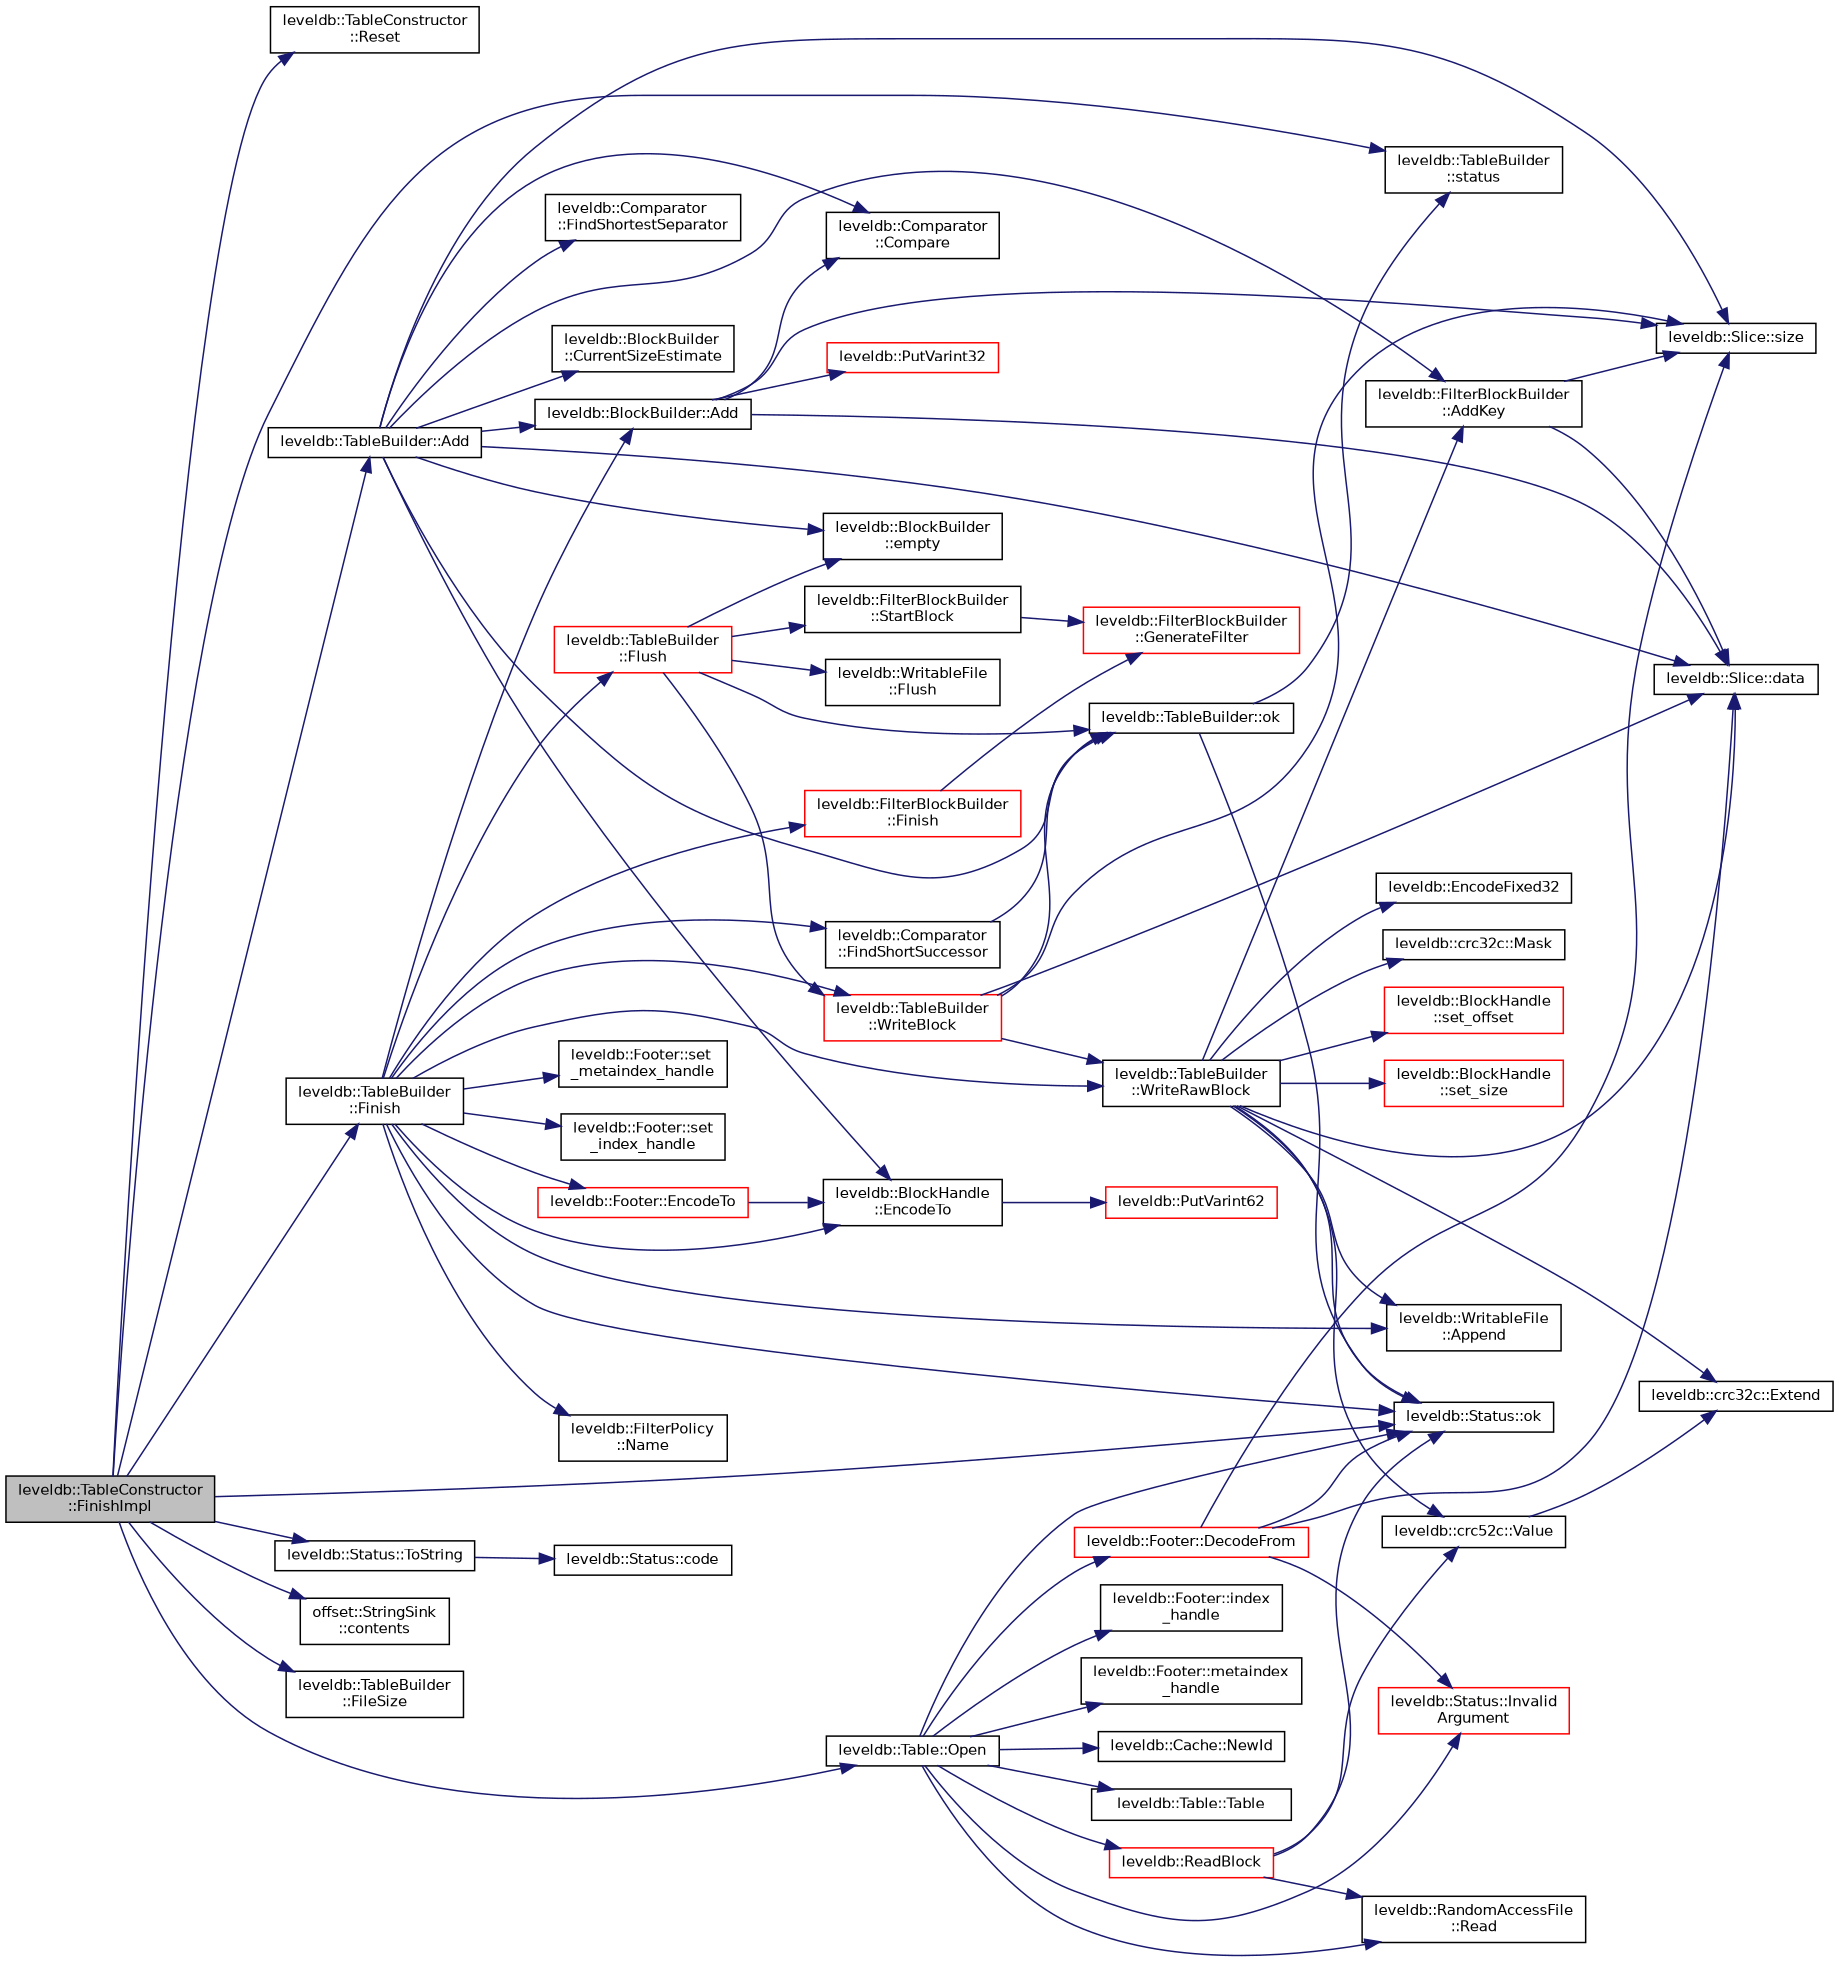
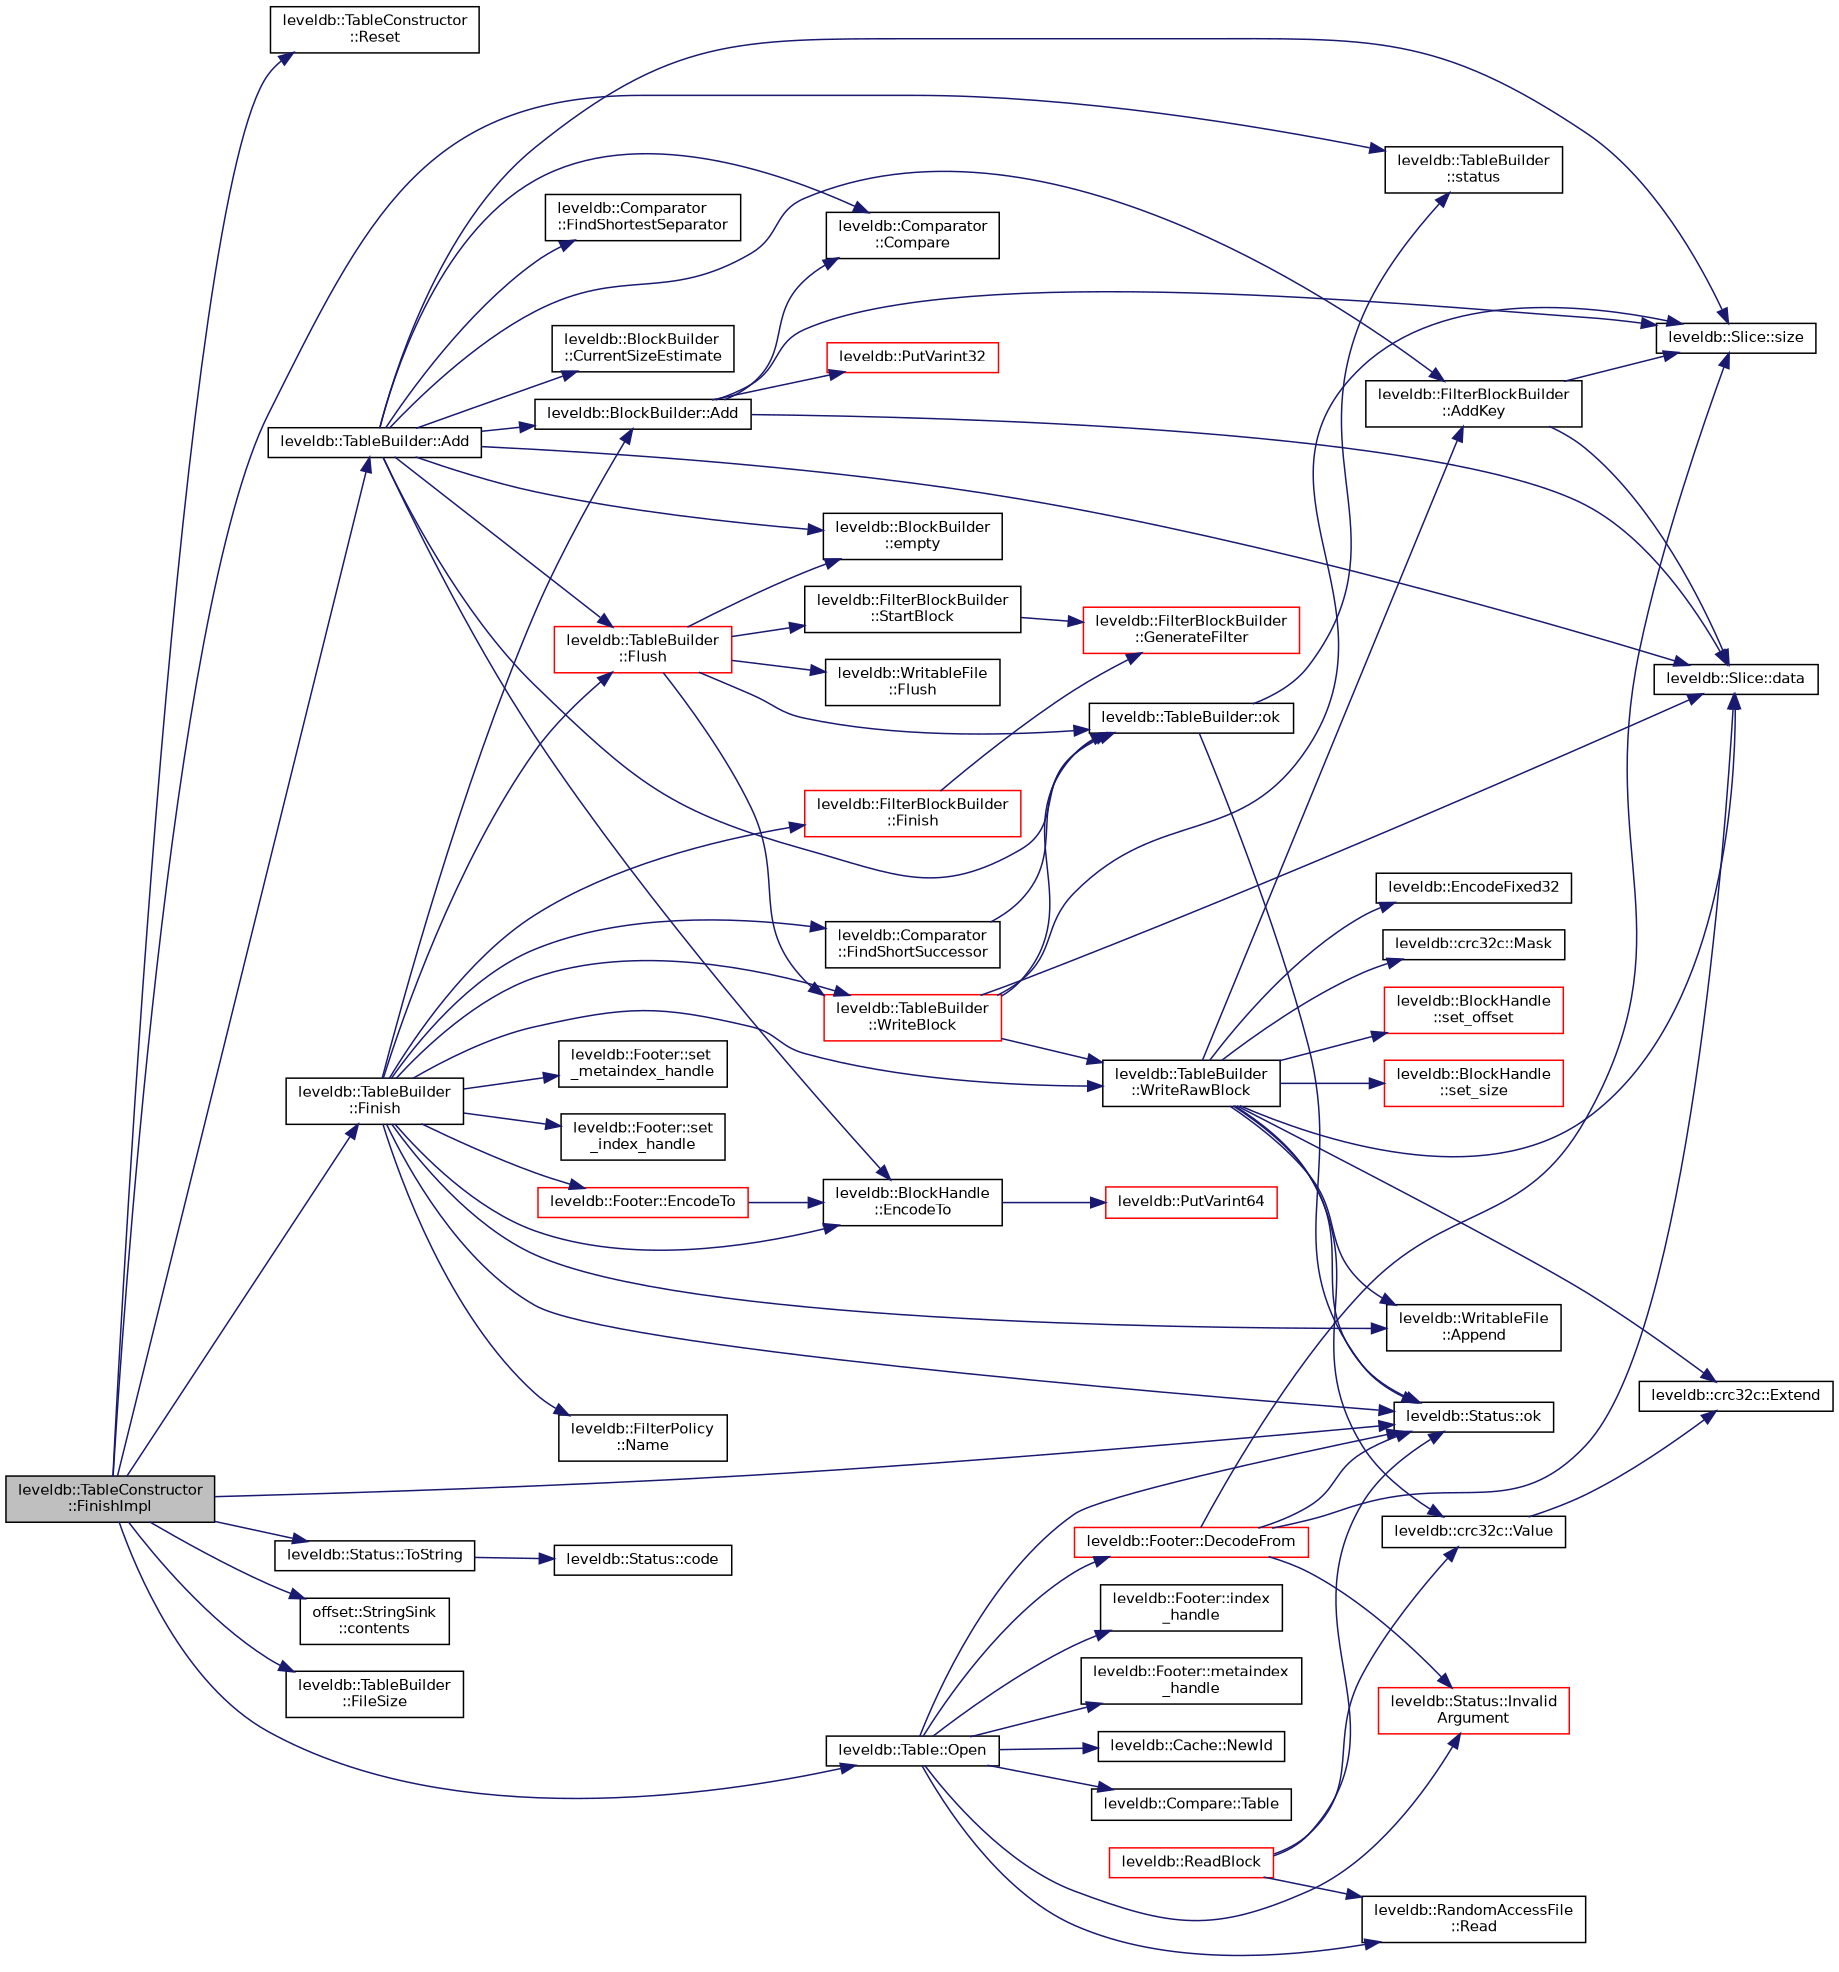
none -> (497, 537)
(1191, 1203) -> (1191, 1203)
(1474, 1532) -> (1474, 1532)
(1191, 1805) -> (1191, 1805)
(1019, 1810) -> none
